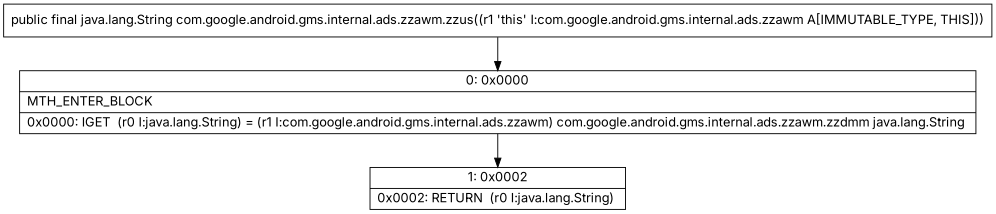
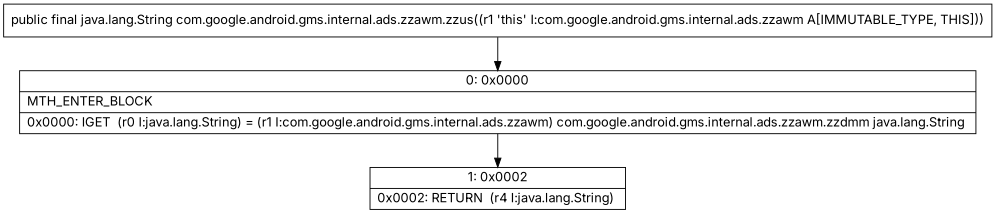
(498, 198) -> (498, 198)
